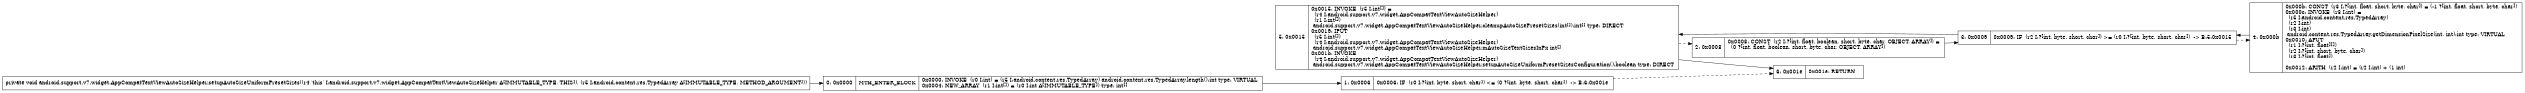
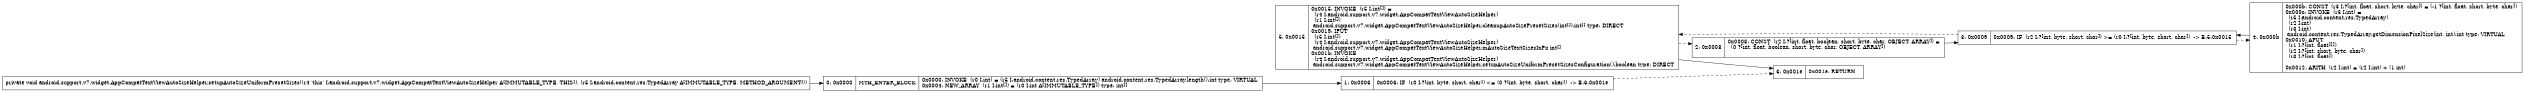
(1820, 34) -> (1820, 34)
